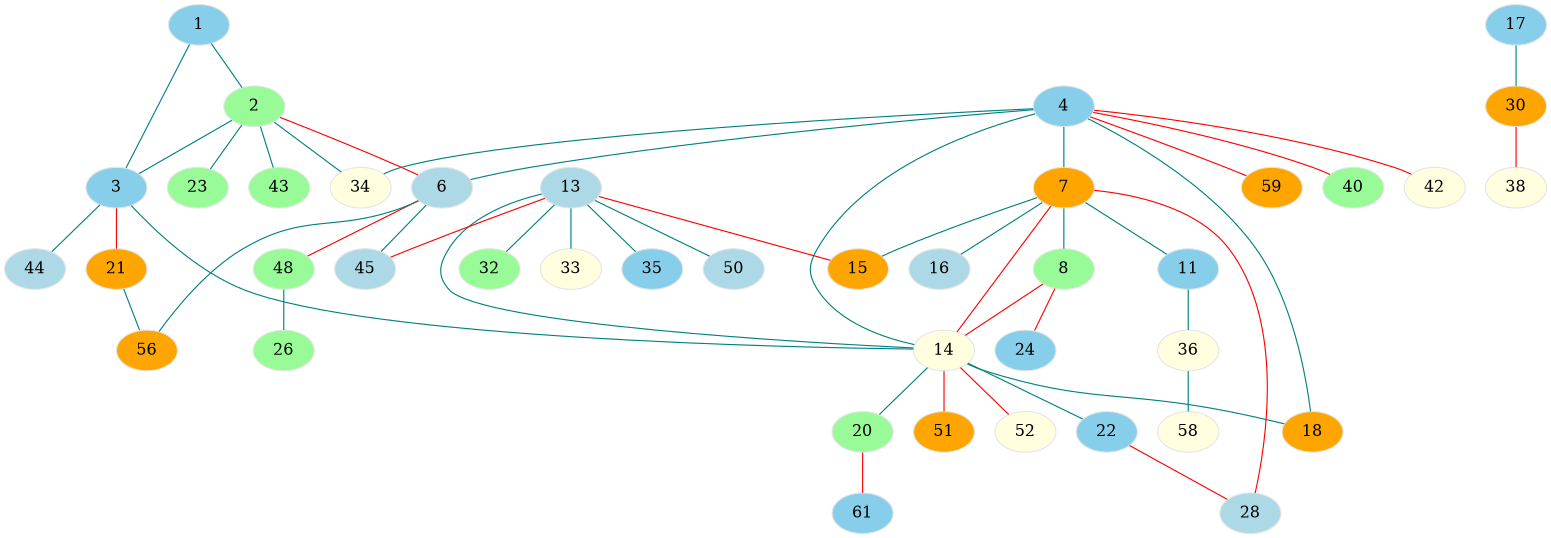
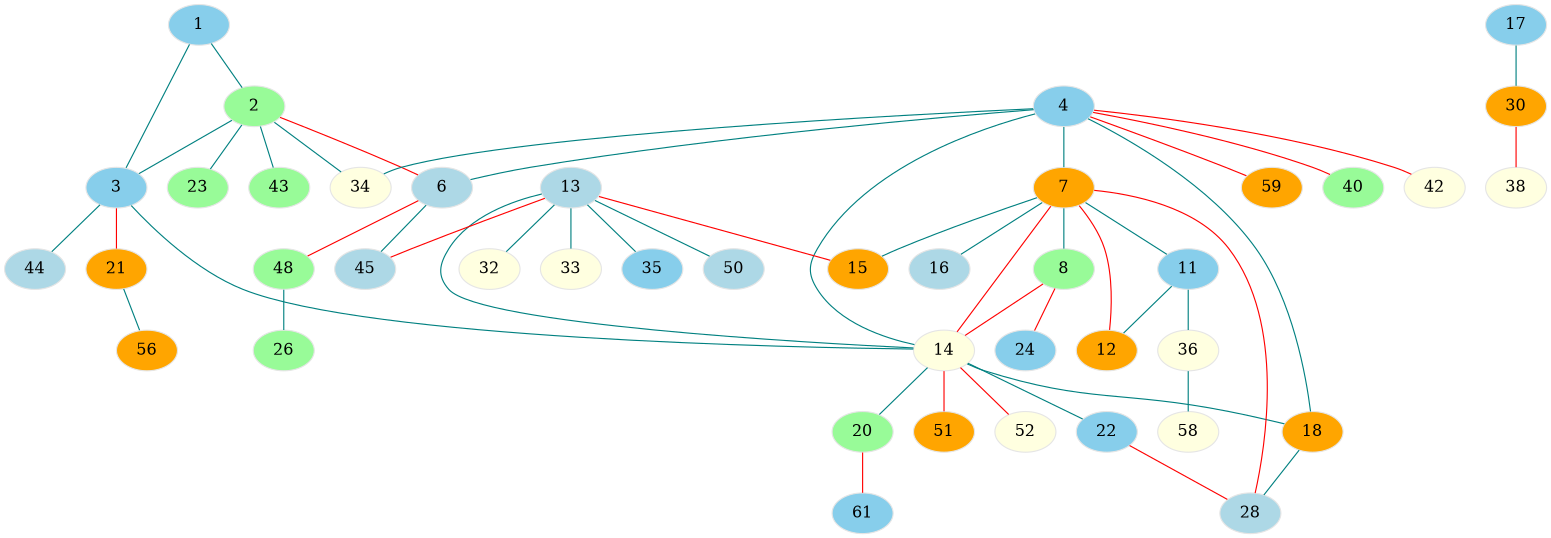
(272, 235) -> none
(490, 269) -> (490, 269)
none -> (1107, 350)
none -> (1281, 473)
